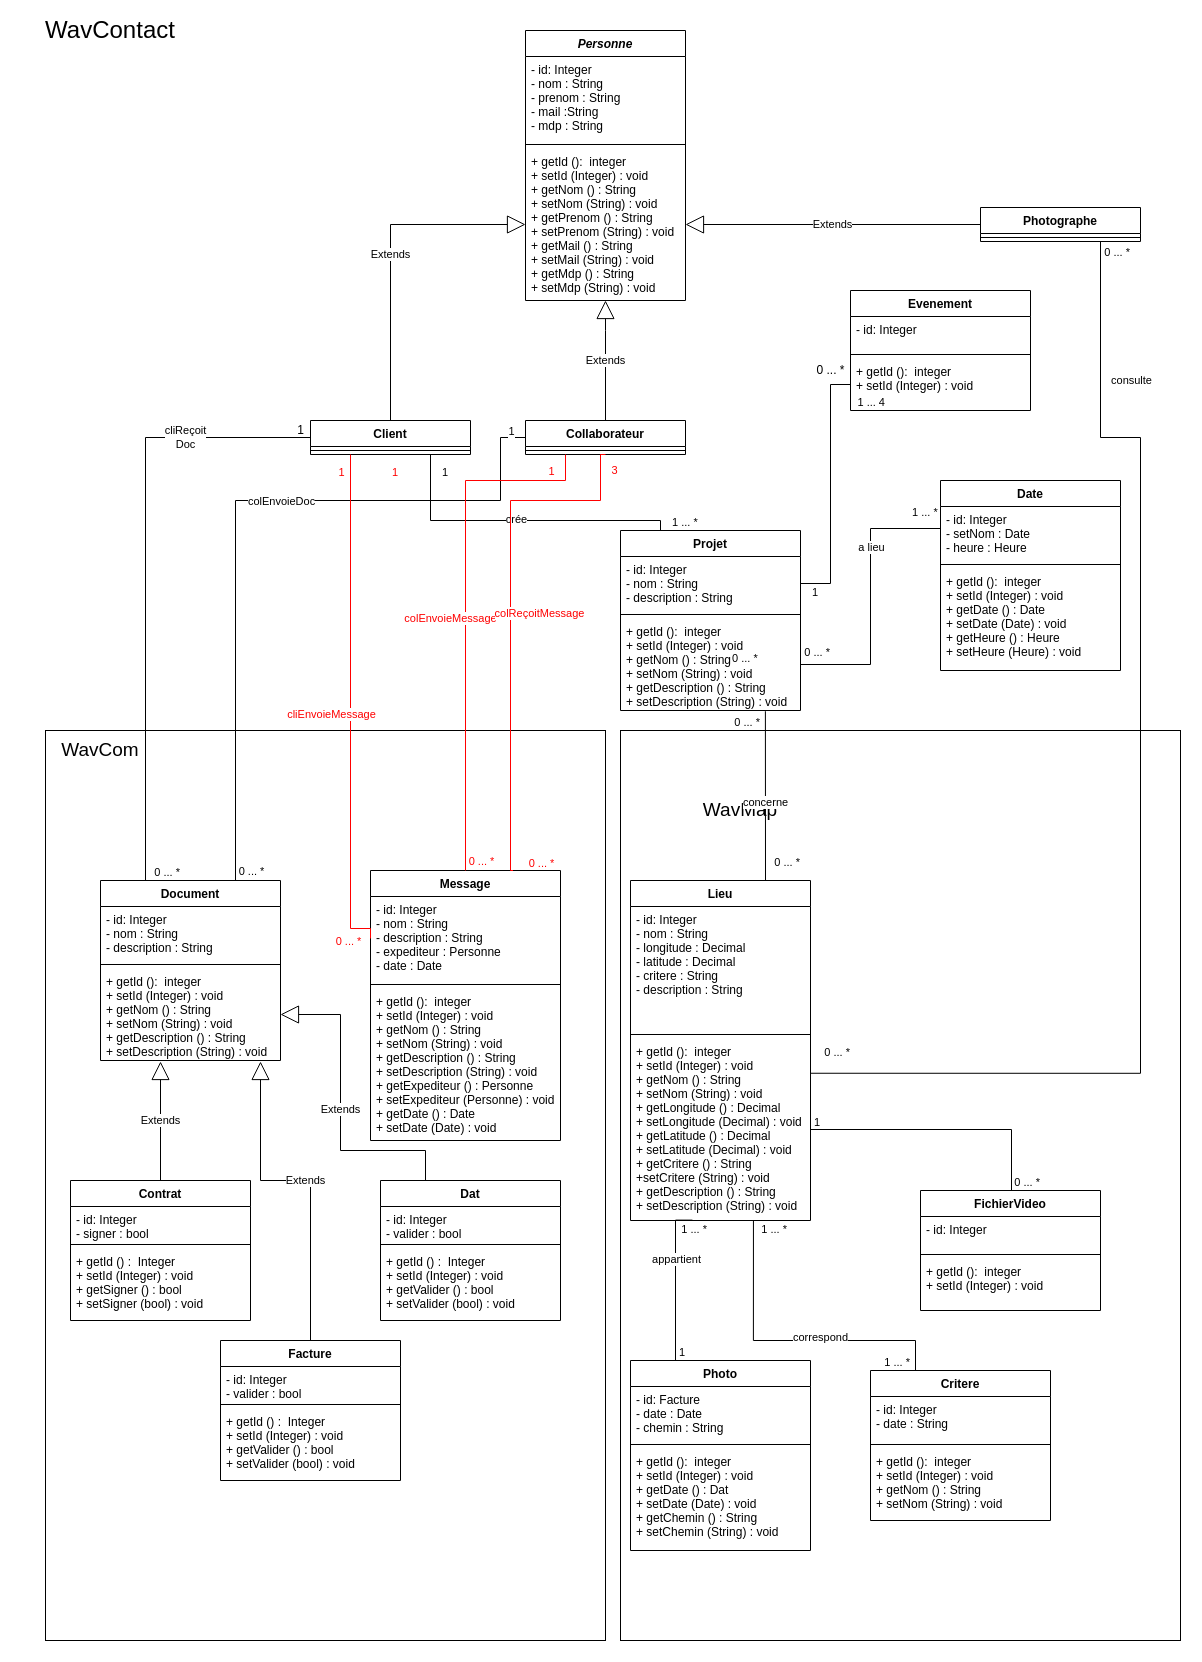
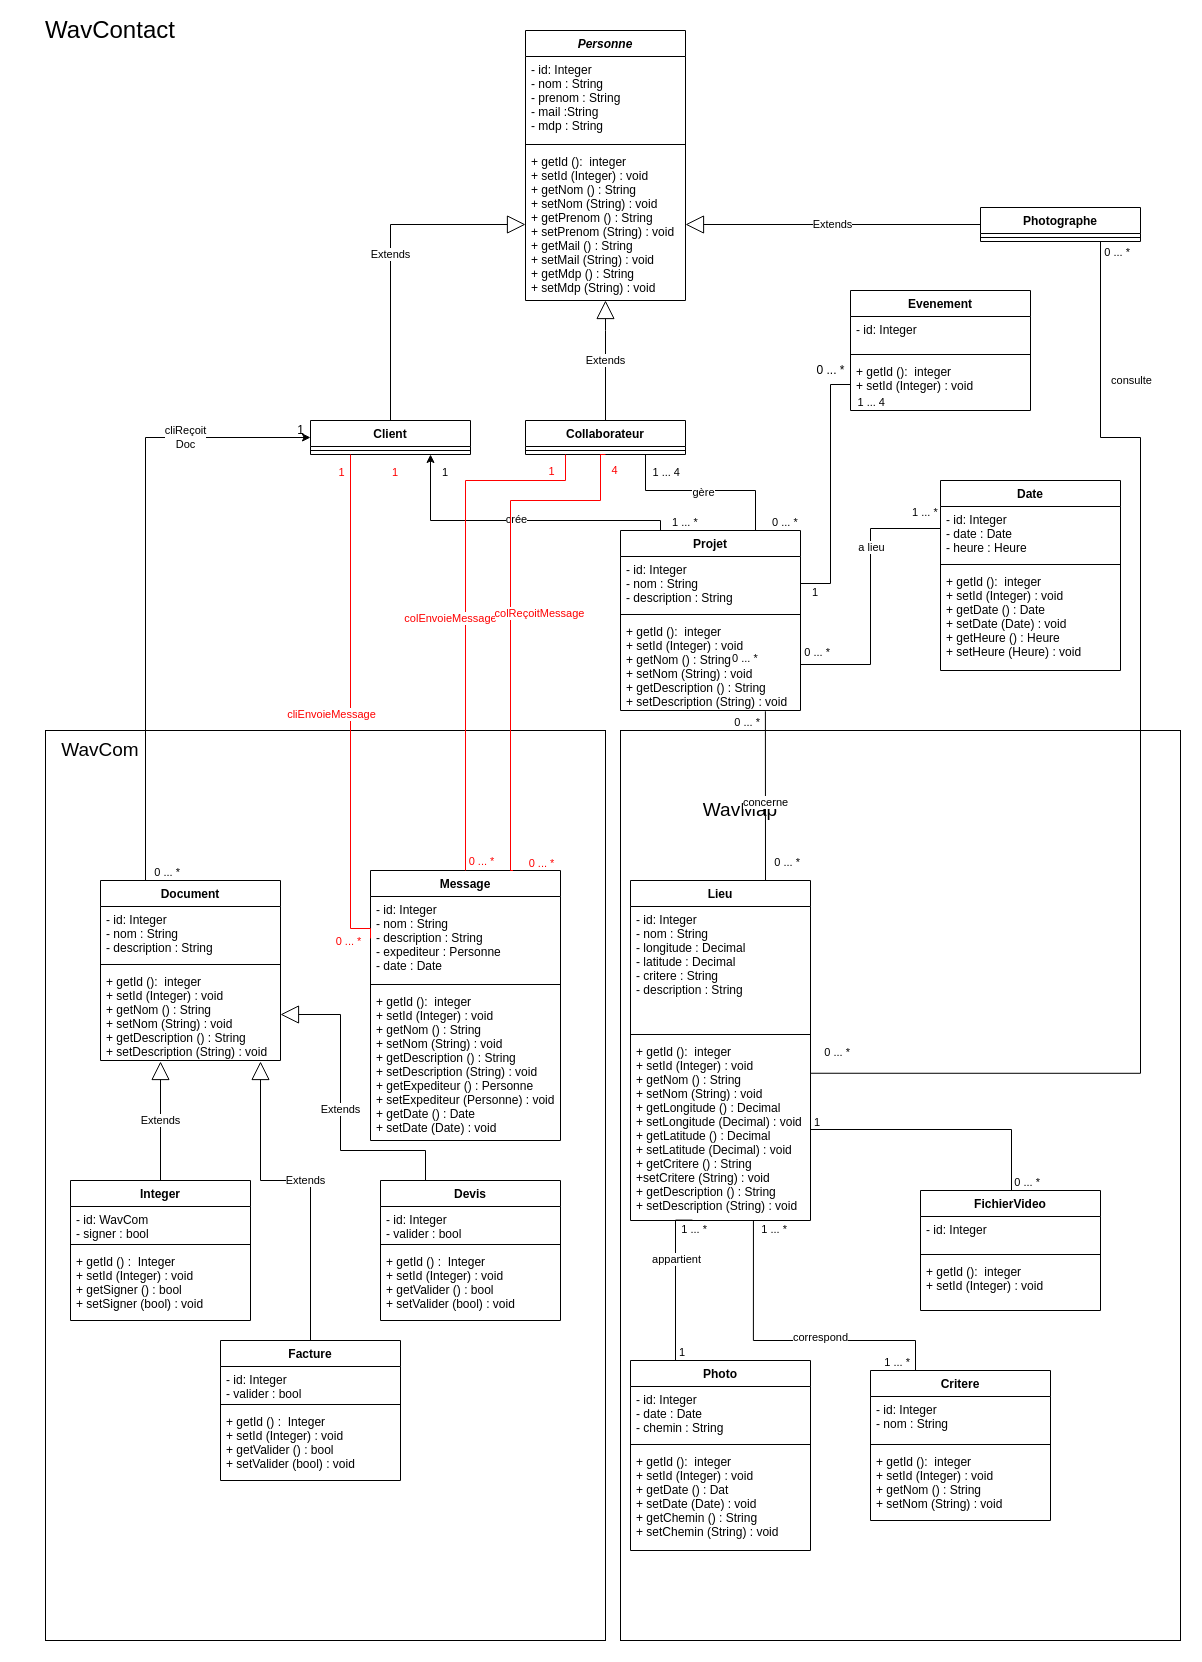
(304, 438) -> (302, 438)
(431, 460) -> (431, 462)
(615, 471) -> (615, 471)
none -> (704, 491)
(236, 515) -> none
(983, 520) -> (983, 520)
(160, 1194) -> (160, 1194)
(470, 1194) -> (470, 1194)
(113, 1220) -> (110, 1220)
(673, 1400) -> (673, 1400)
(913, 1410) -> (913, 1410)
